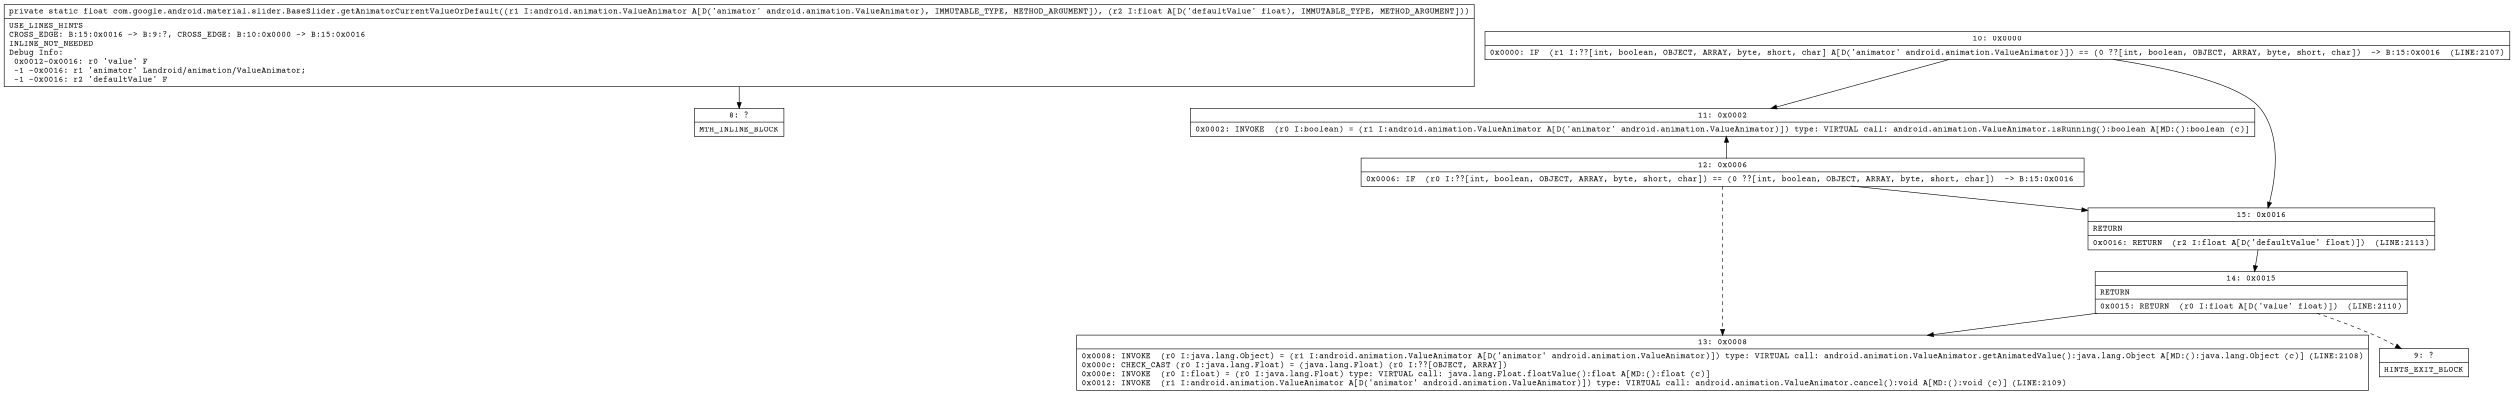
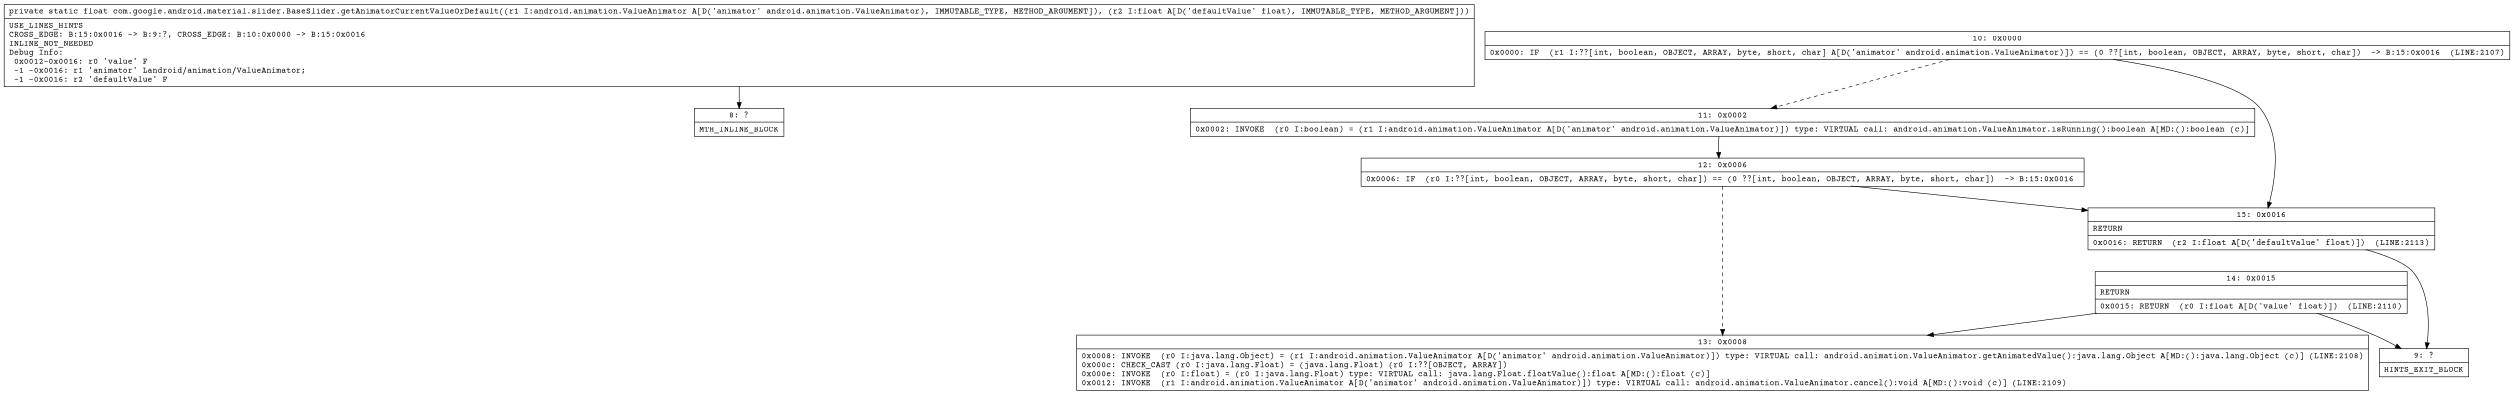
(1863, 83) -> (1863, 83)
(1727, 150) -> (1719, 144)
(2257, 258) -> (2419, 281)
(2357, 328) -> (2357, 328)
